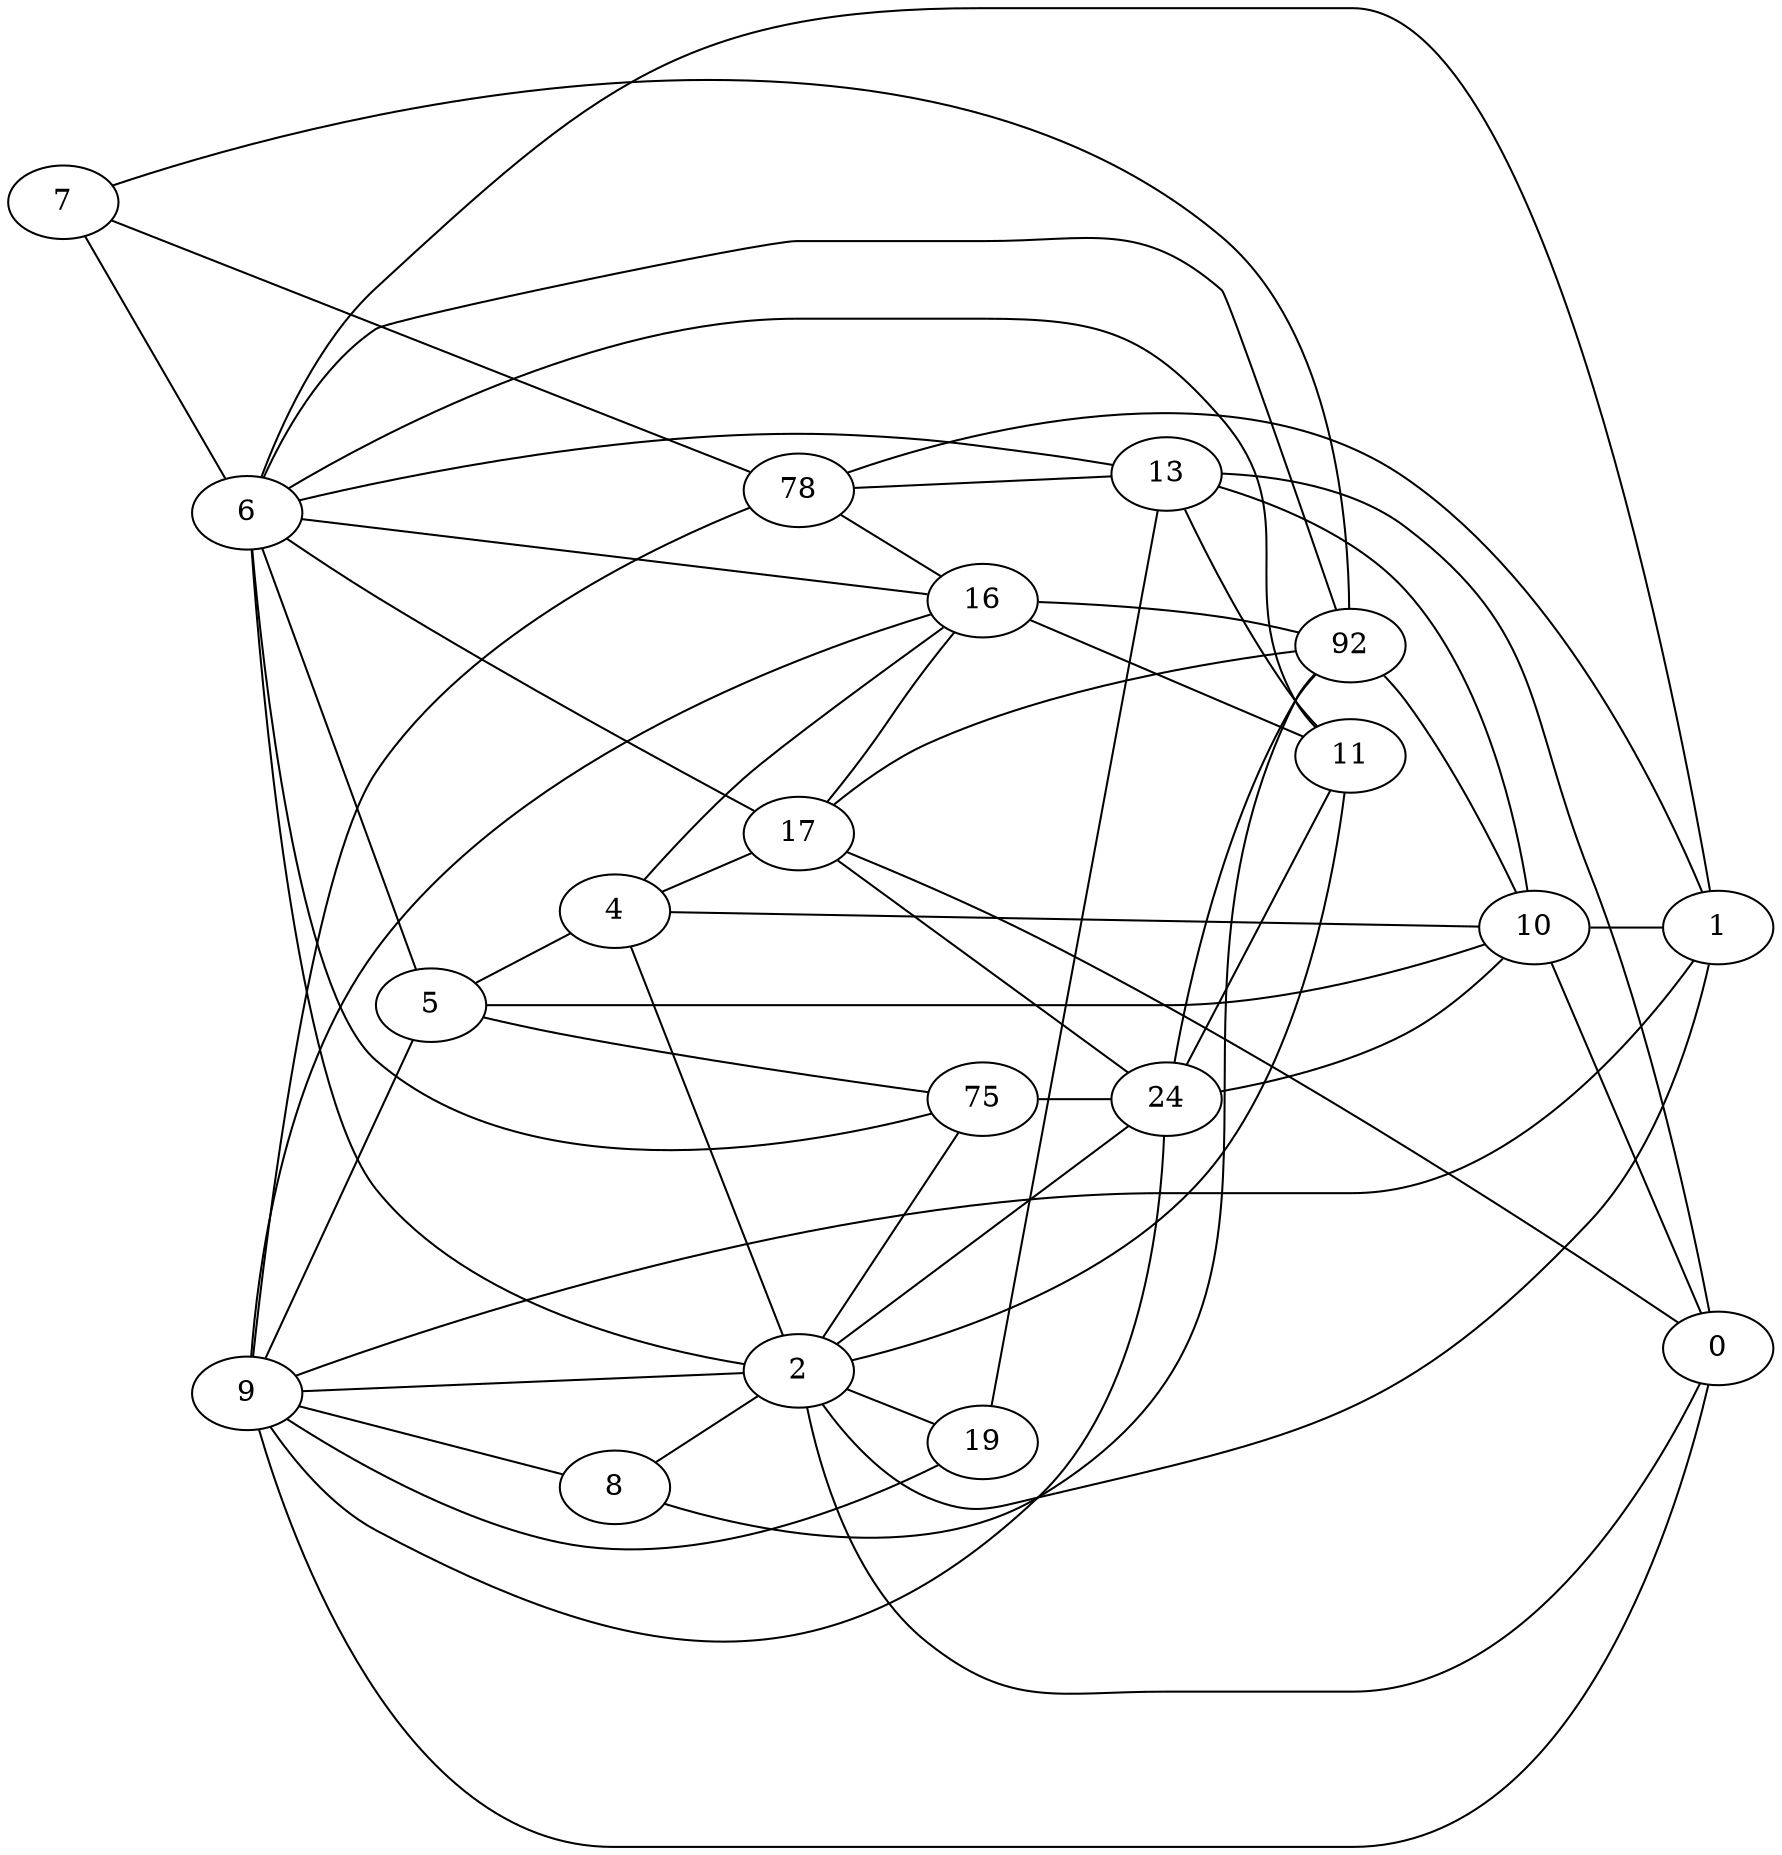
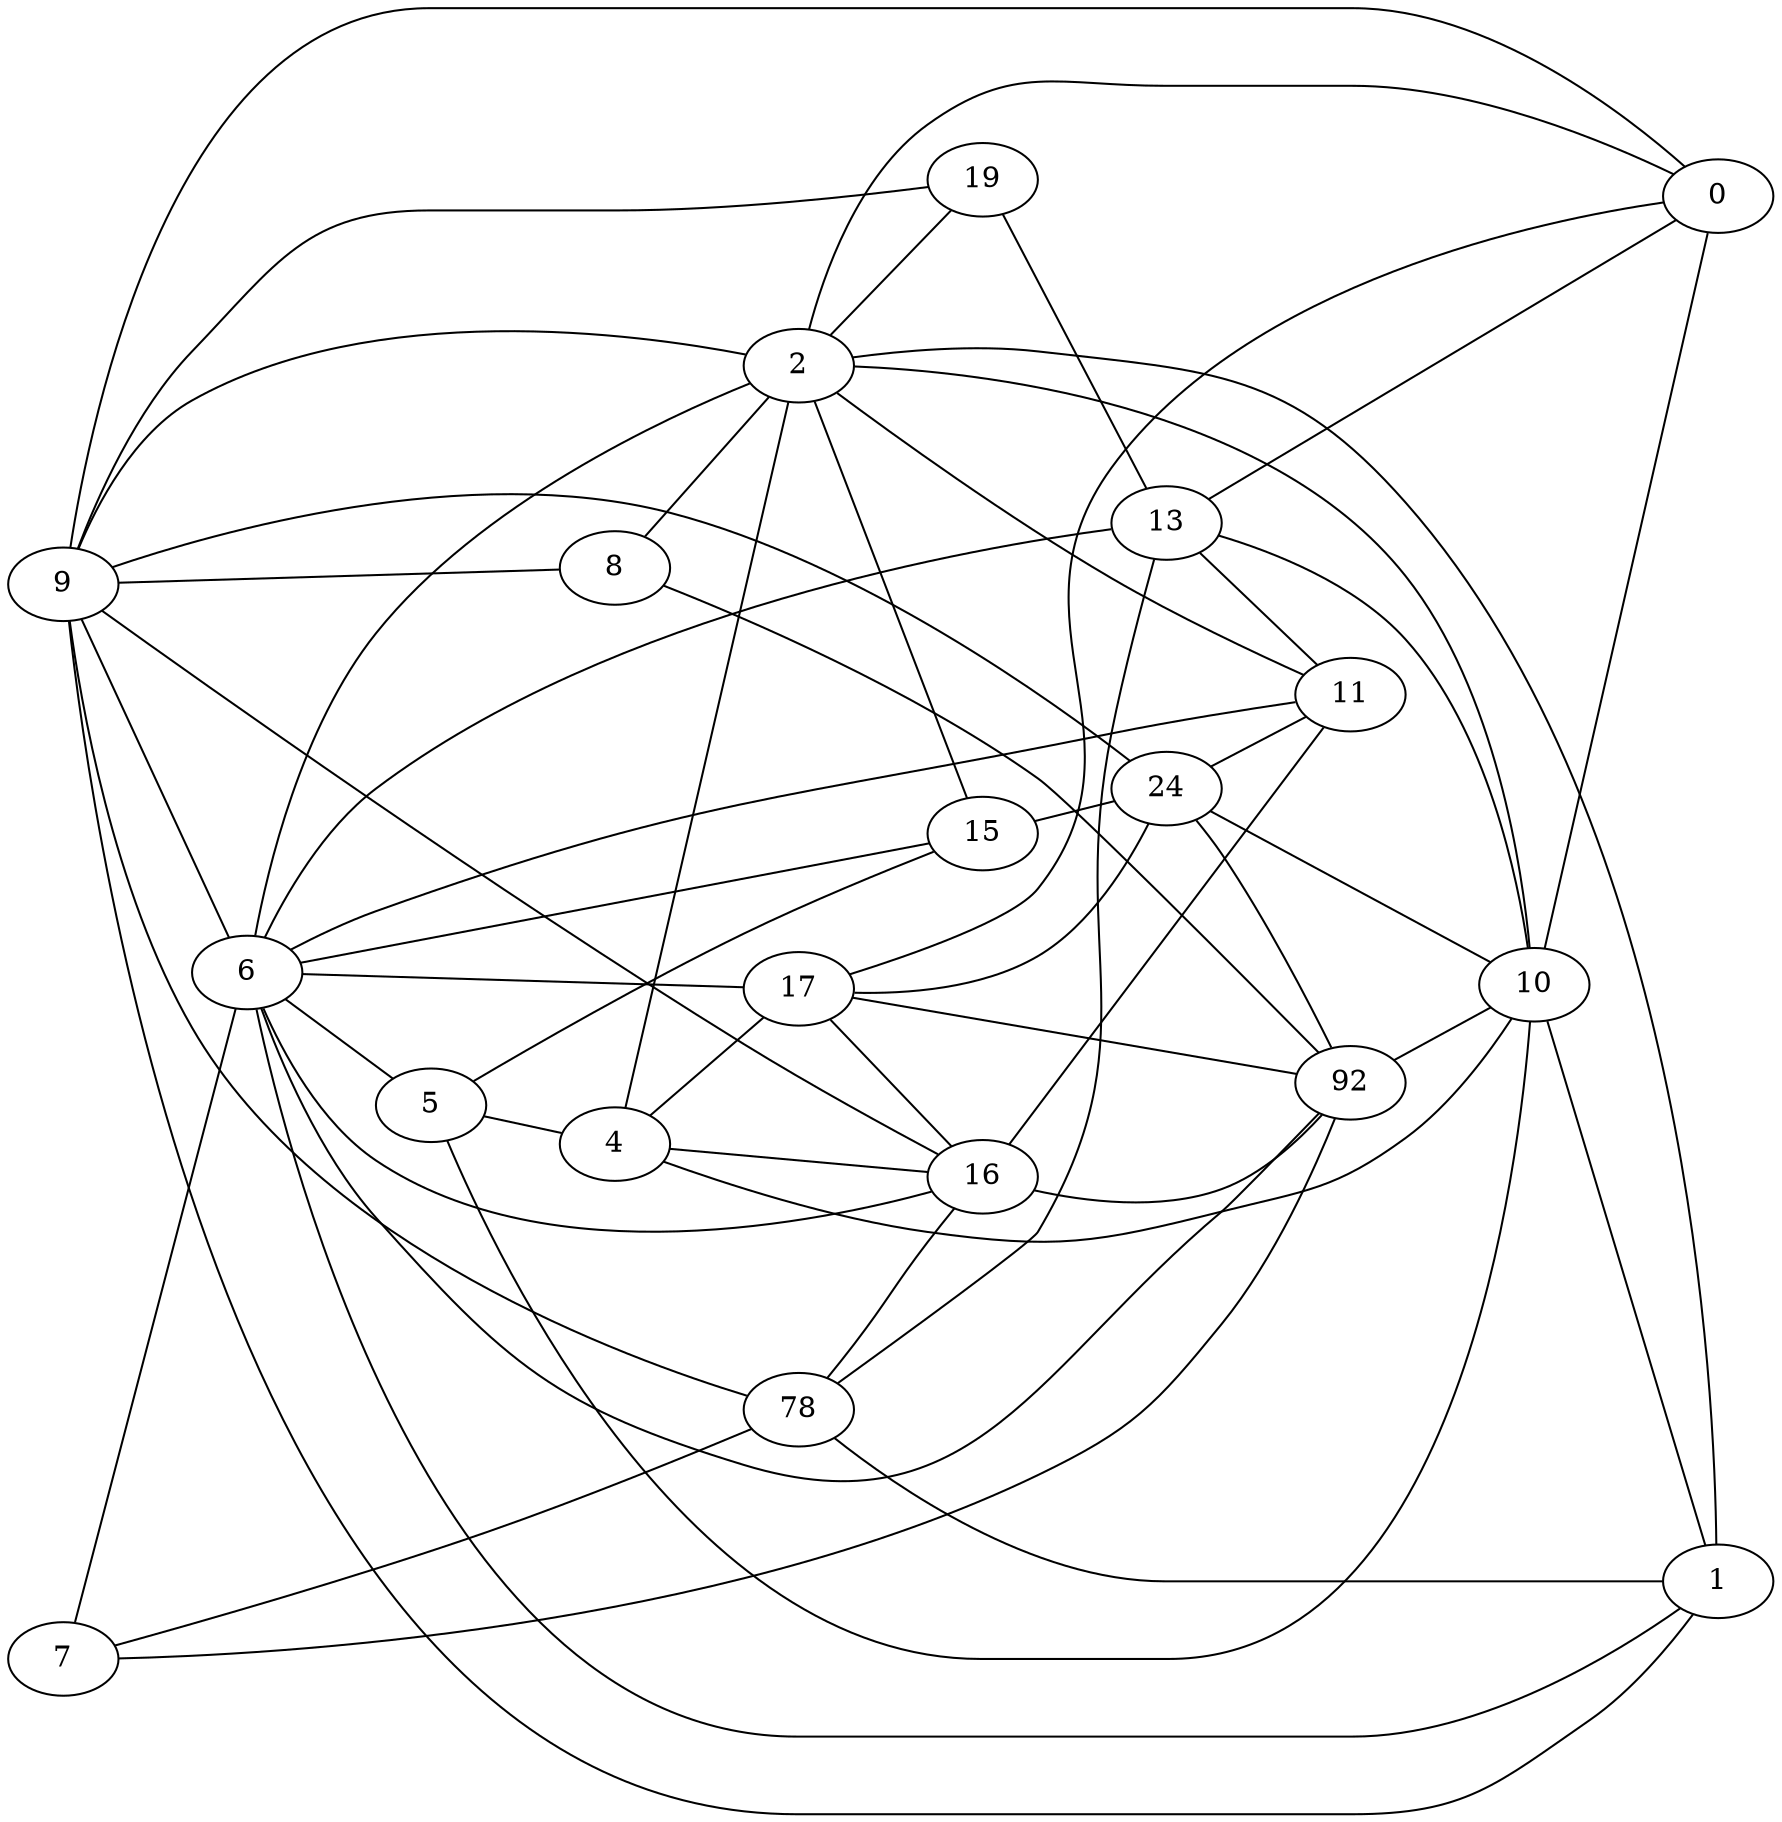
(983, 1099) -> (983, 834)
(339, 1199) -> (155, 779)
(983, 1235) -> (1329, 505)
